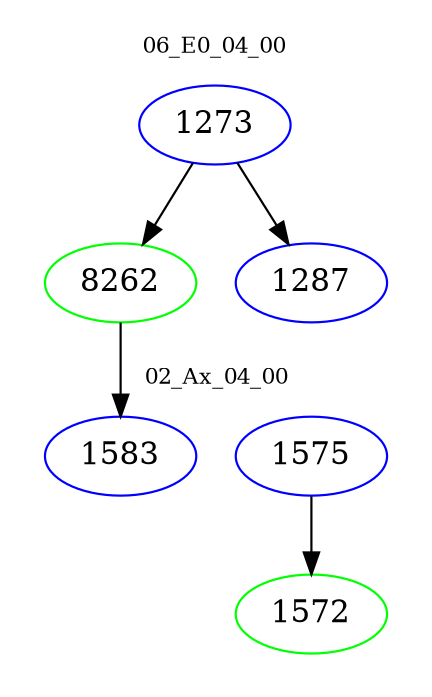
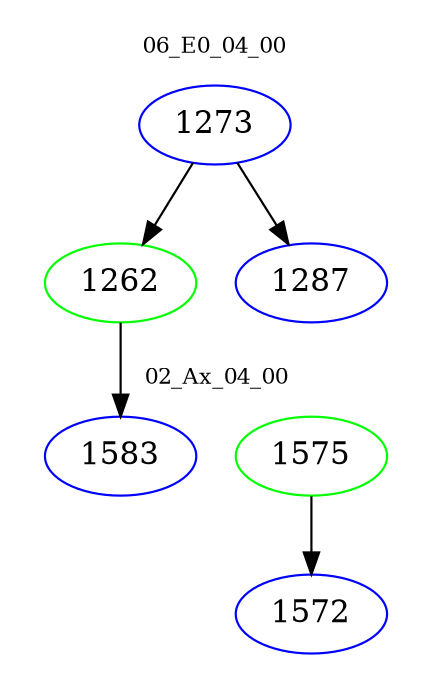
(121, 283) -> (121, 283)
(311, 456) -> (311, 456)
(311, 614) -> (311, 614)
